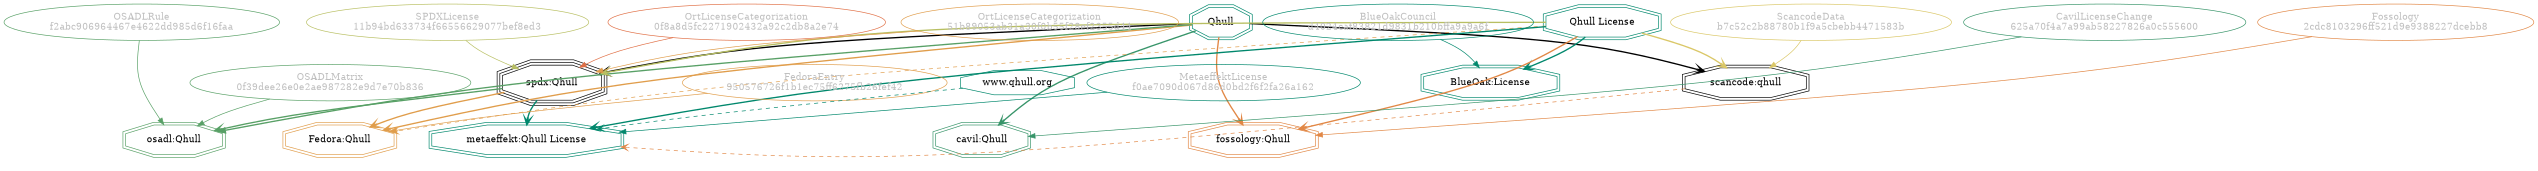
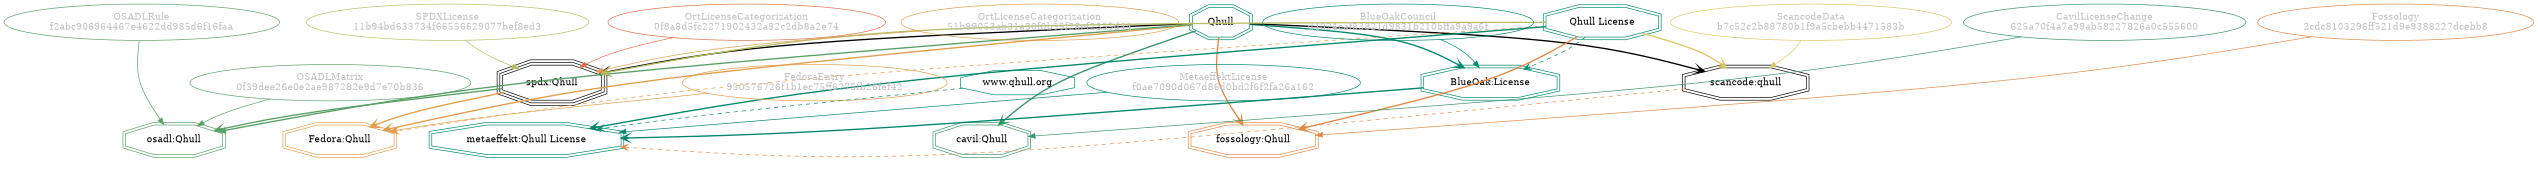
none -> (1356, 34)
(1559, 54) -> (1559, 54)
(533, 107) -> (1026, 118)
